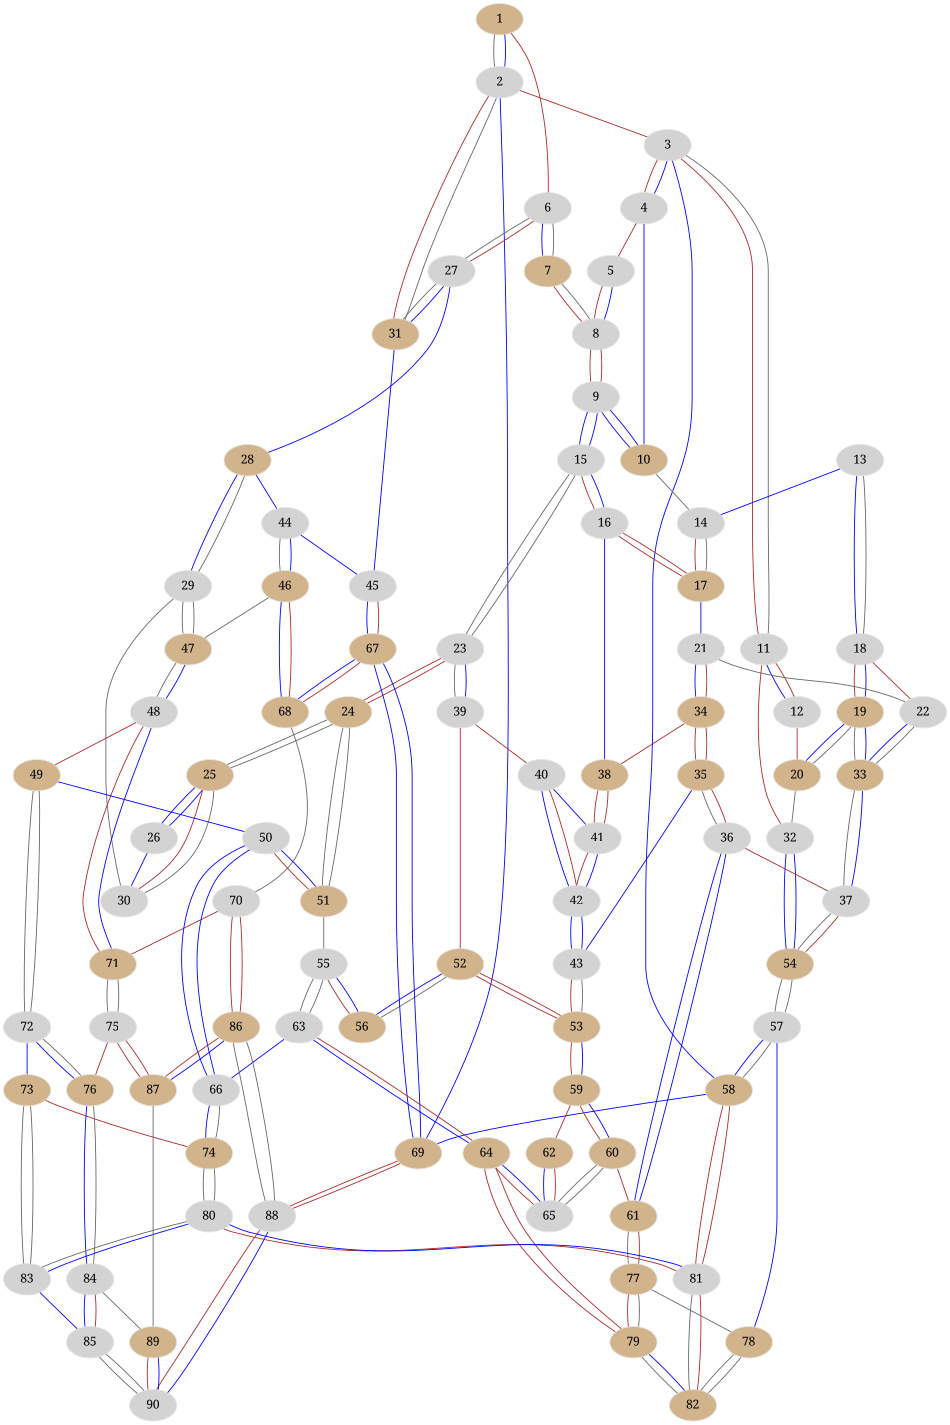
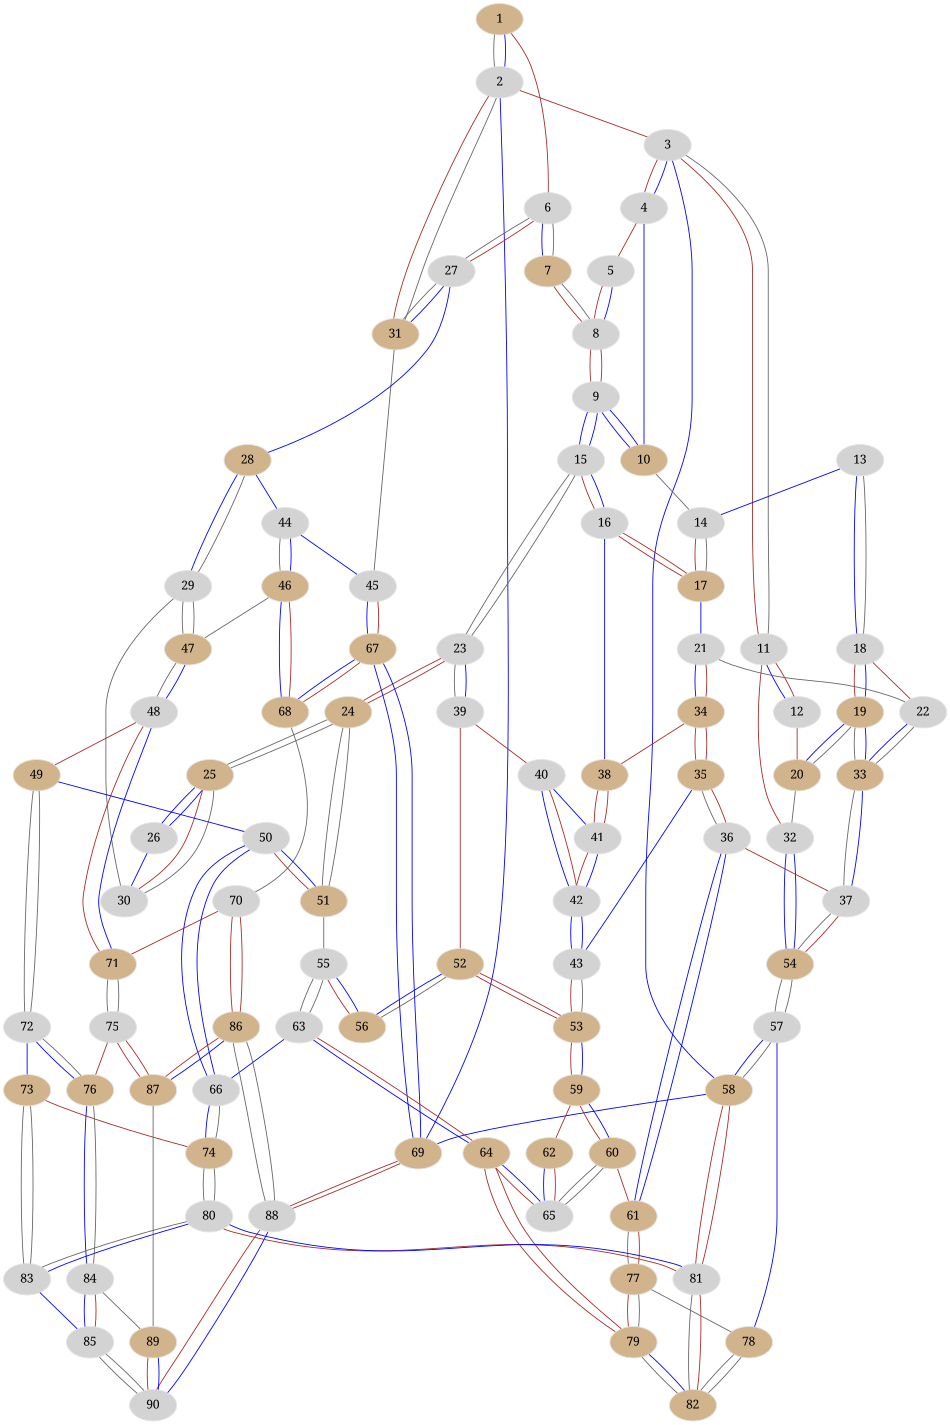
(384, 460) -> (384, 460)
